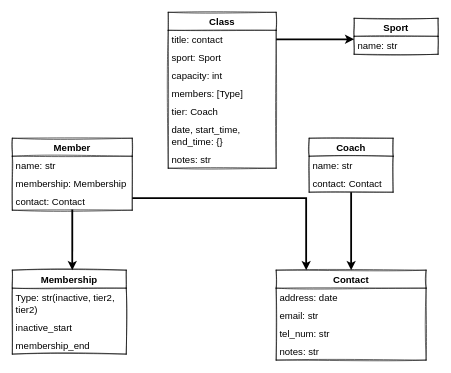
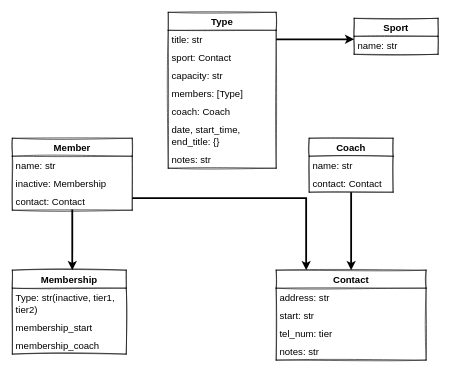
(222, 22) -> (222, 22)
(204, 40) -> (193, 40)
(201, 58) -> (207, 58)
(202, 76) -> (203, 76)
(197, 112) -> (201, 112)
(212, 130) -> (212, 130)
(70, 184) -> (63, 184)
(76, 298) -> (76, 298)
(312, 298) -> (309, 298)
(301, 316) -> (304, 316)
(51, 328) -> (57, 328)
(308, 334) -> (310, 334)
(52, 346) -> (57, 346)
